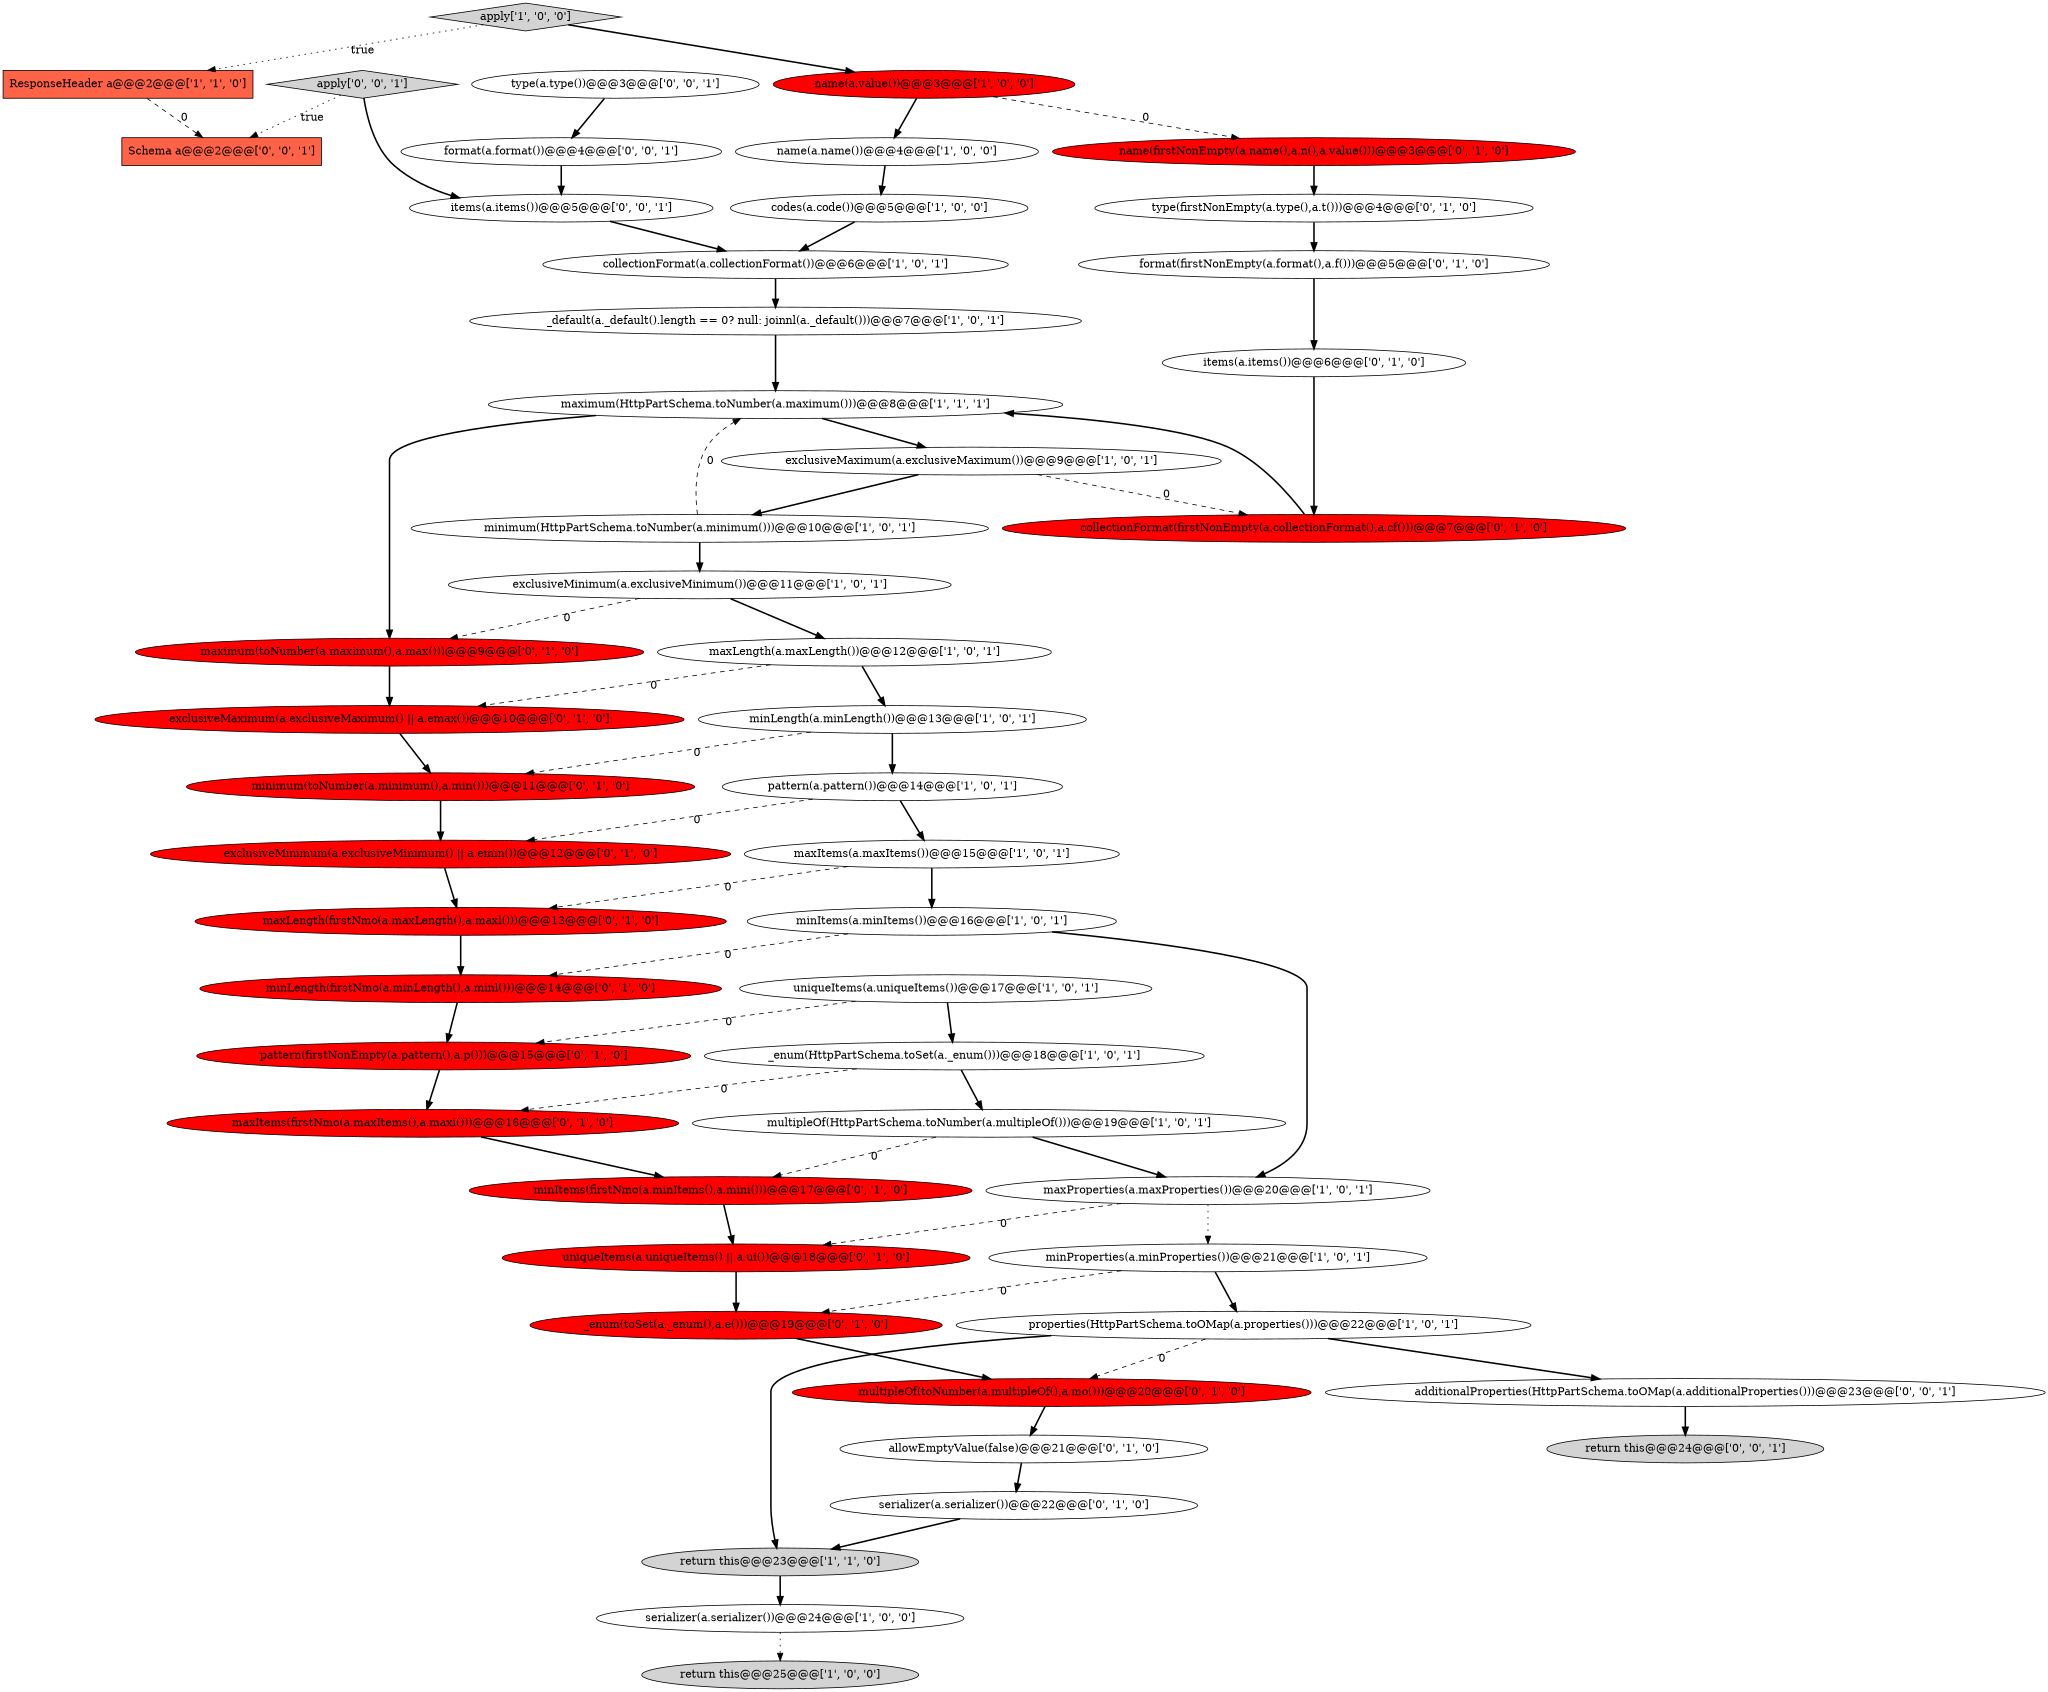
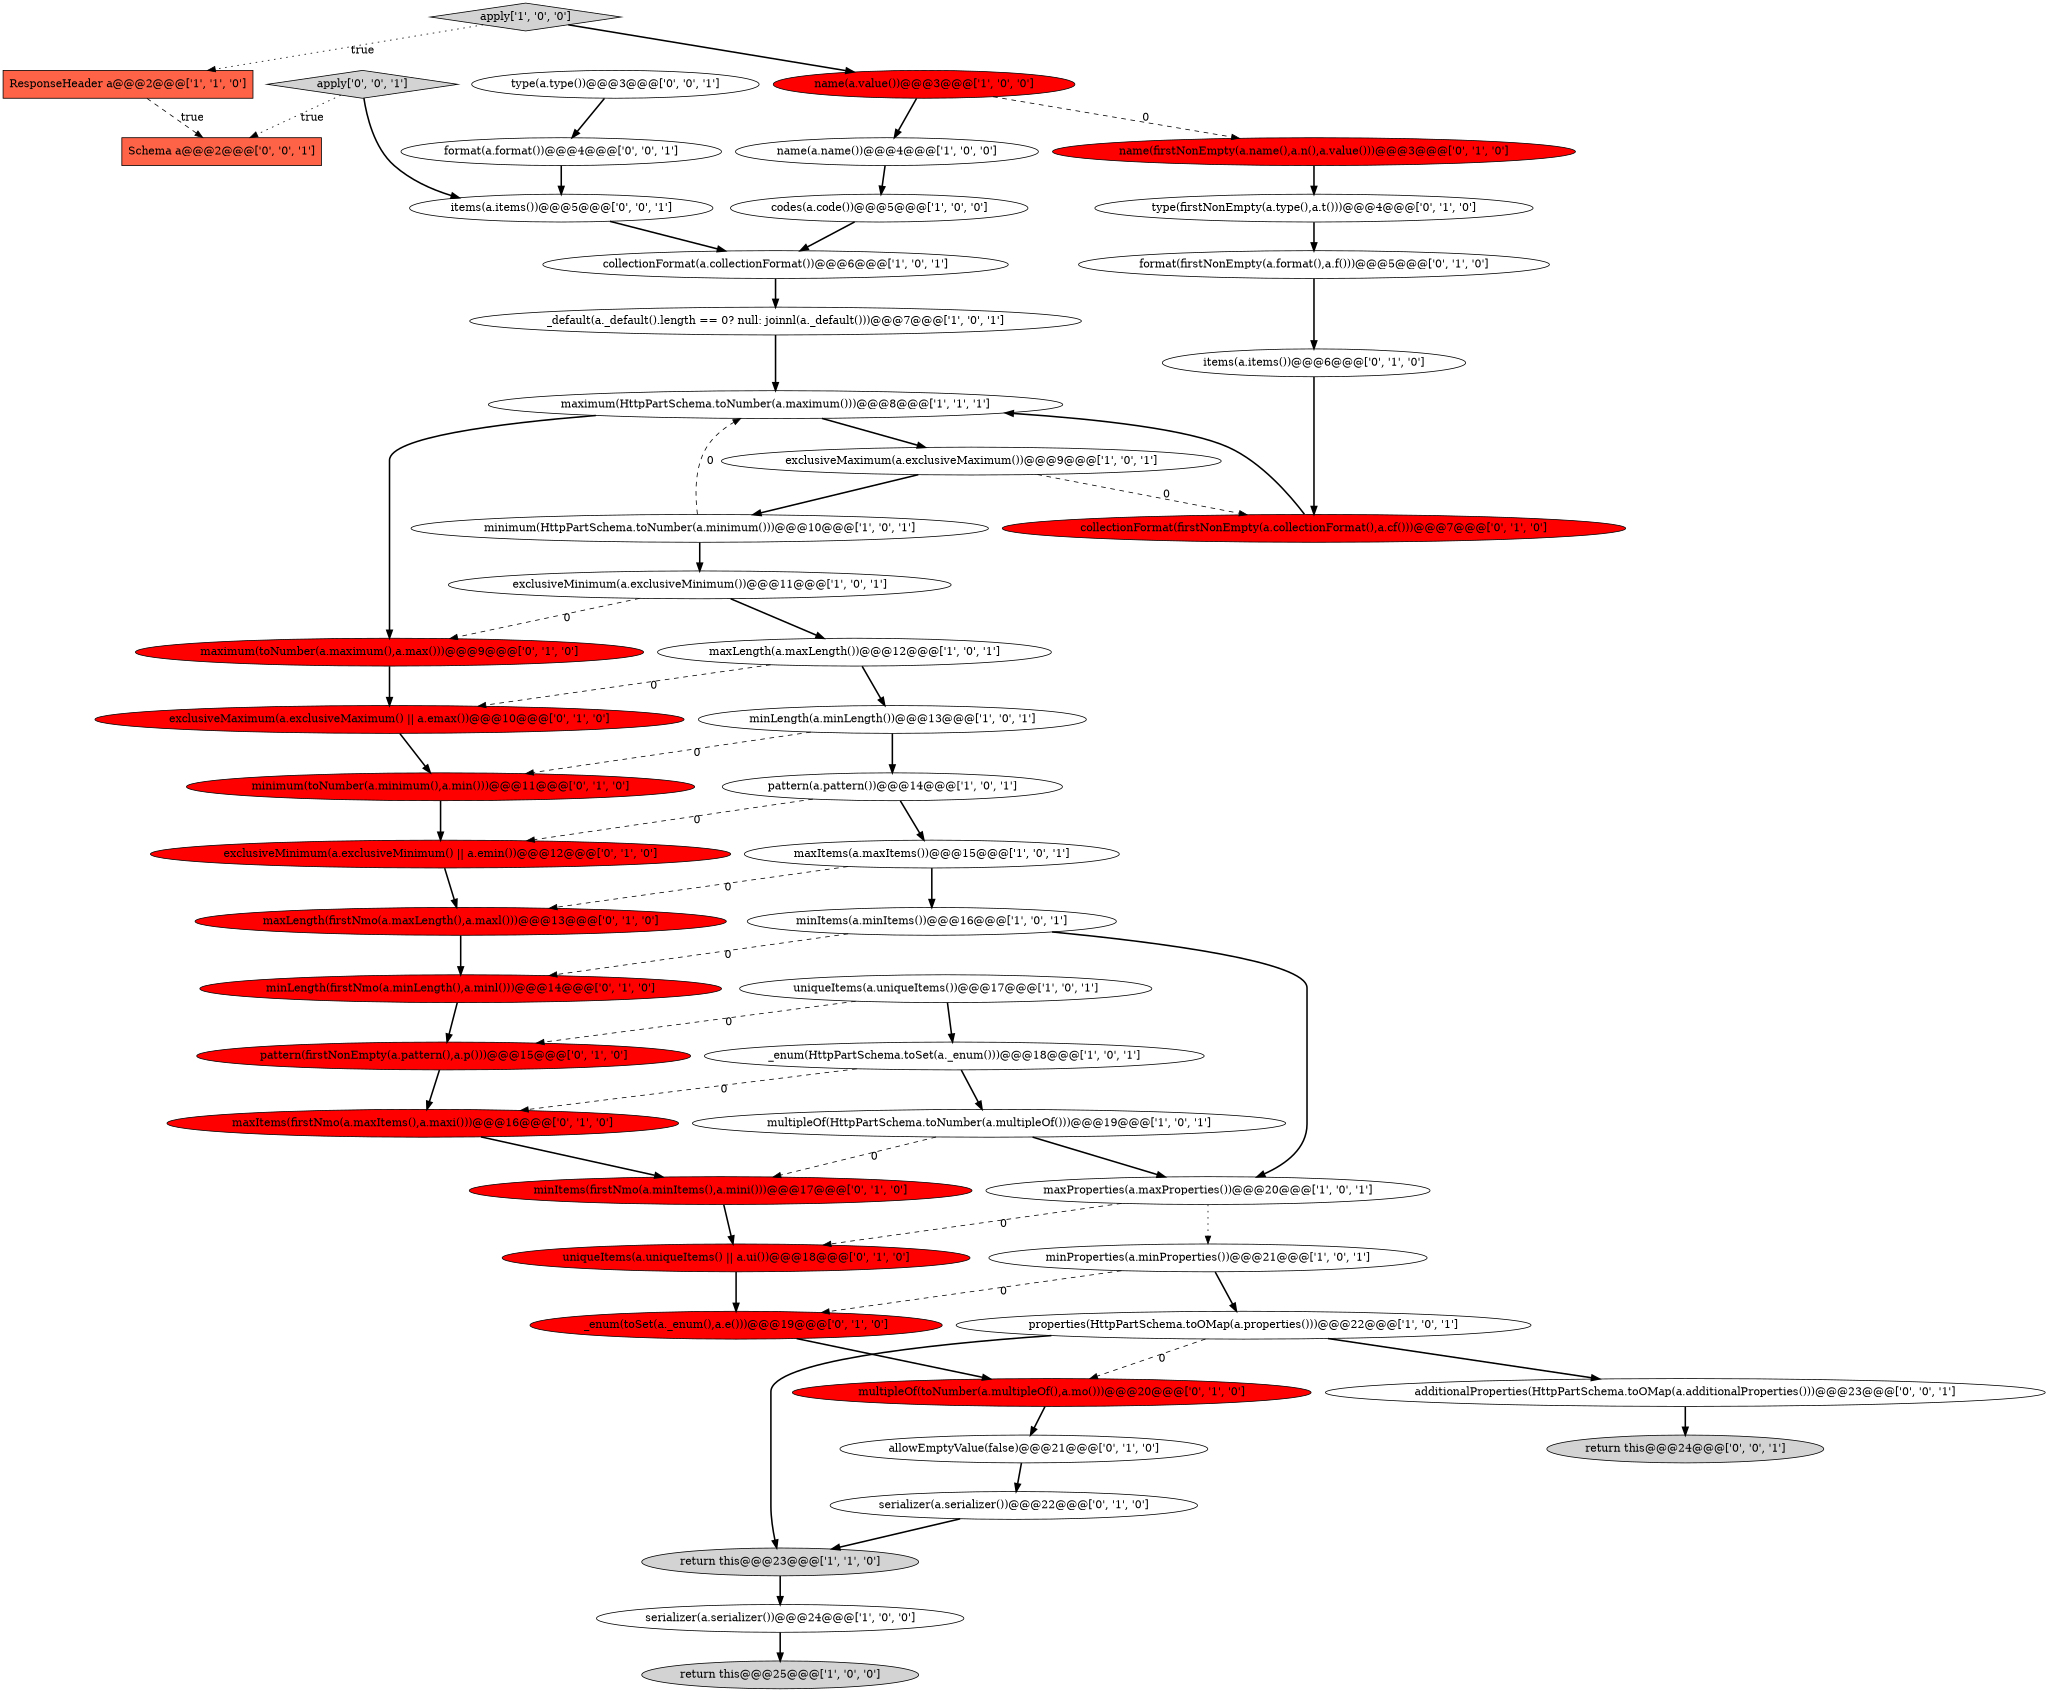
(185, 118) -> (193, 118)
(780, 1643) -> (780, 1643)
